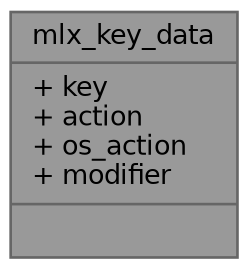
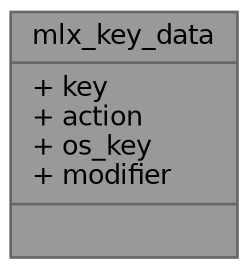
(109, 147) -> (93, 147)
